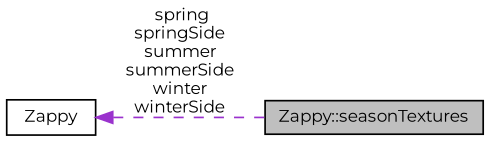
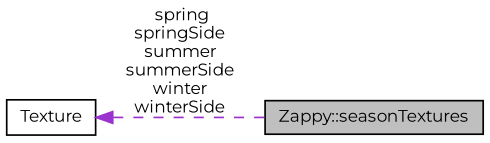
(51, 117) -> (51, 117)
